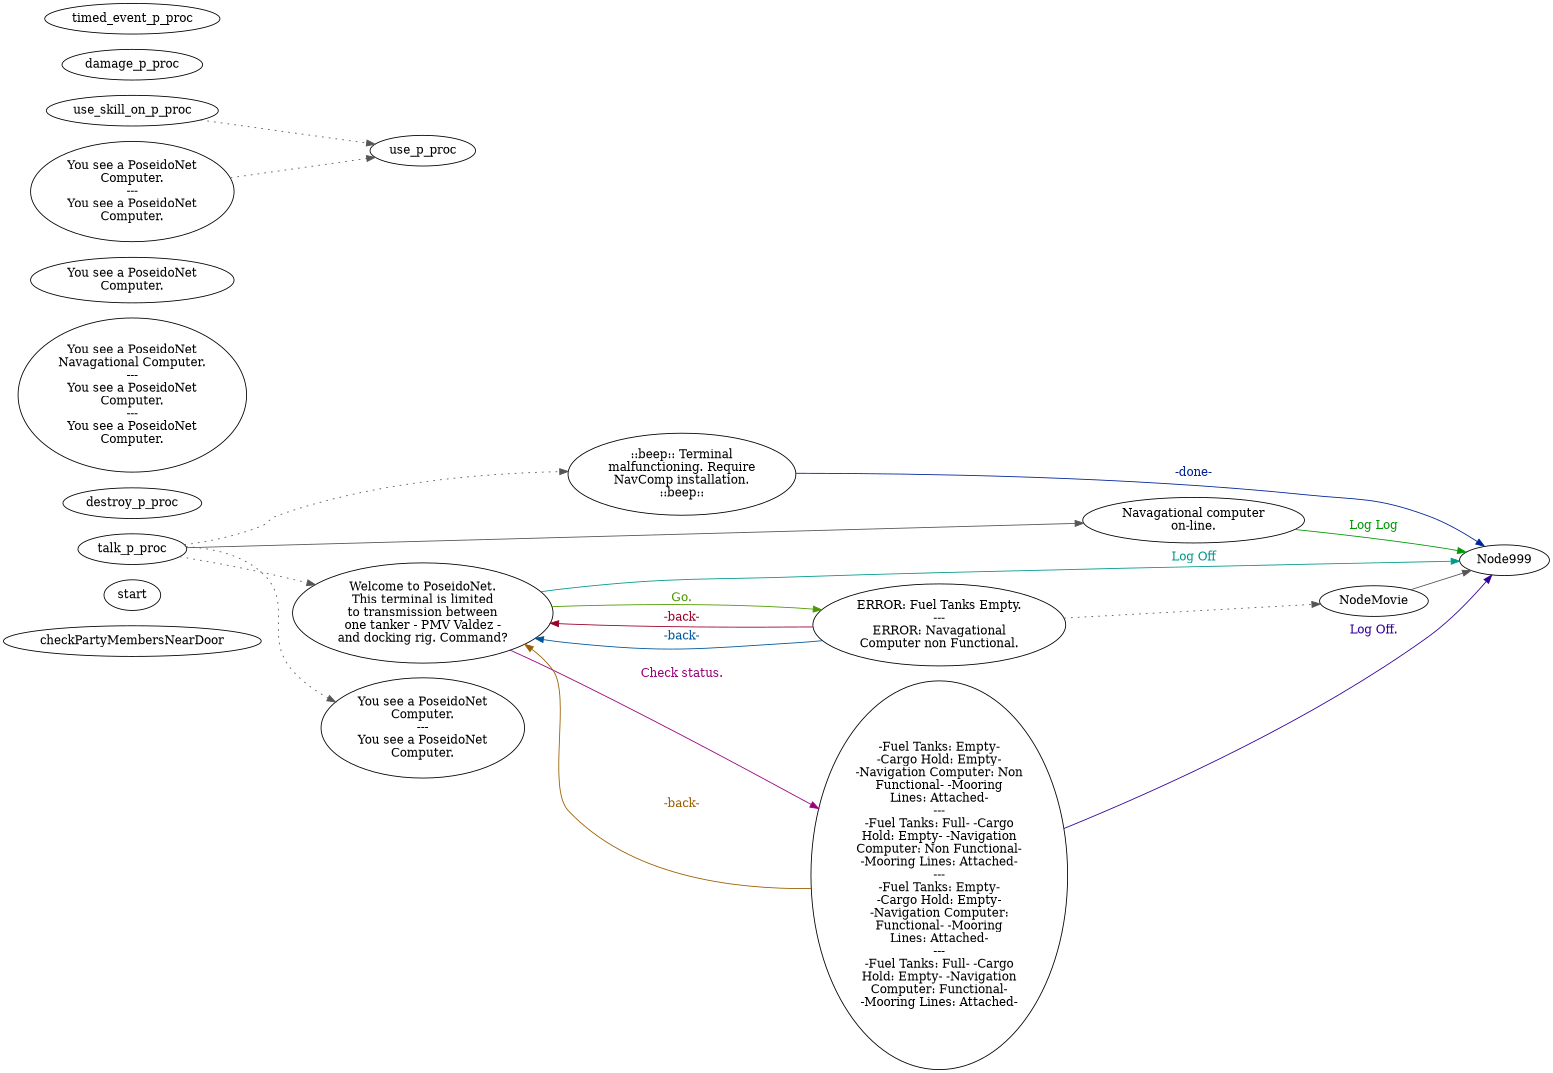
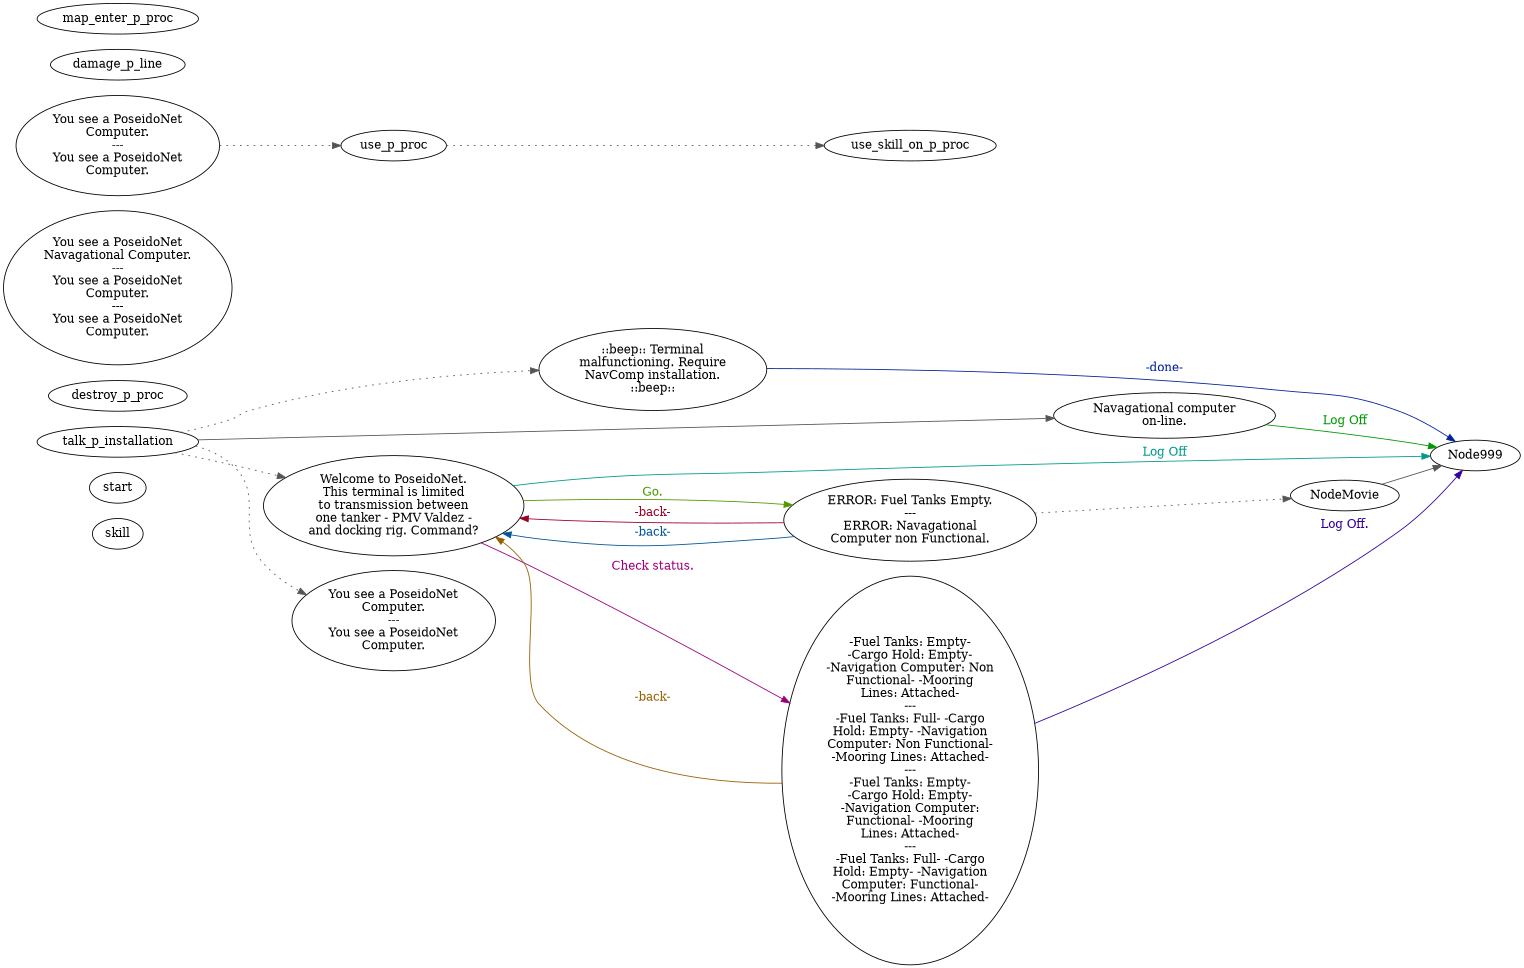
none -> (118, 19)
(132, 19) -> none
(132, 65) -> (118, 65)
(284, 132) -> (631, 146)
(132, 280) -> none
(1374, 526) -> (1345, 421)
(132, 549) -> (118, 442)
(132, 641) -> (118, 534)
